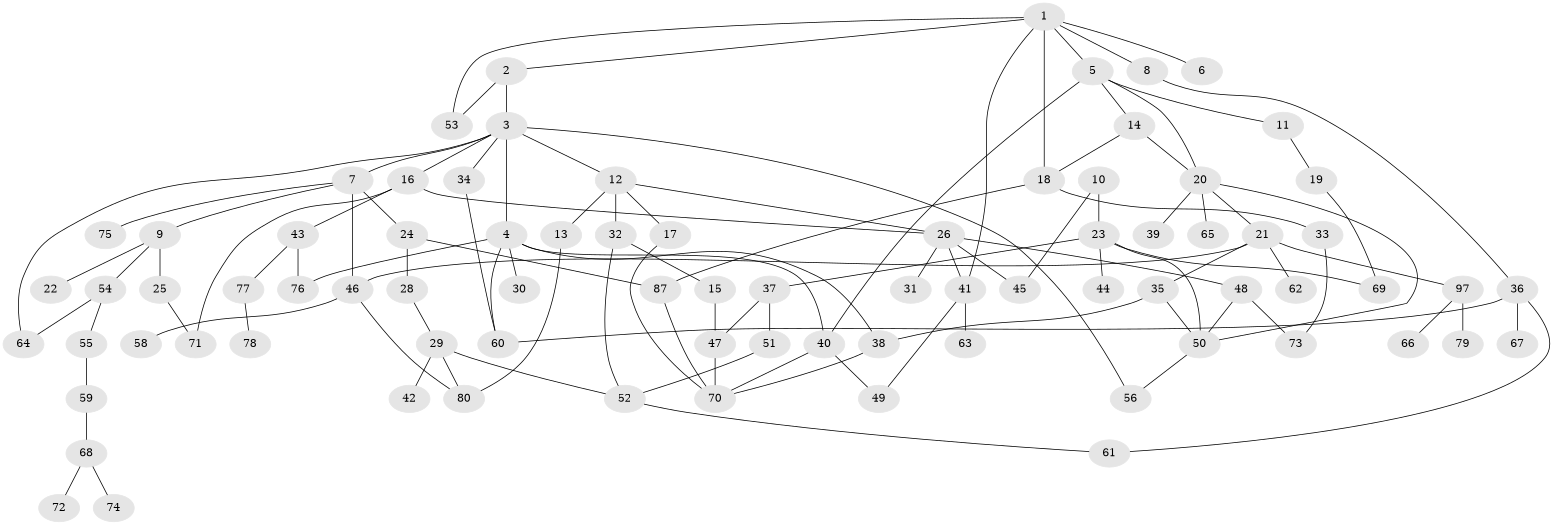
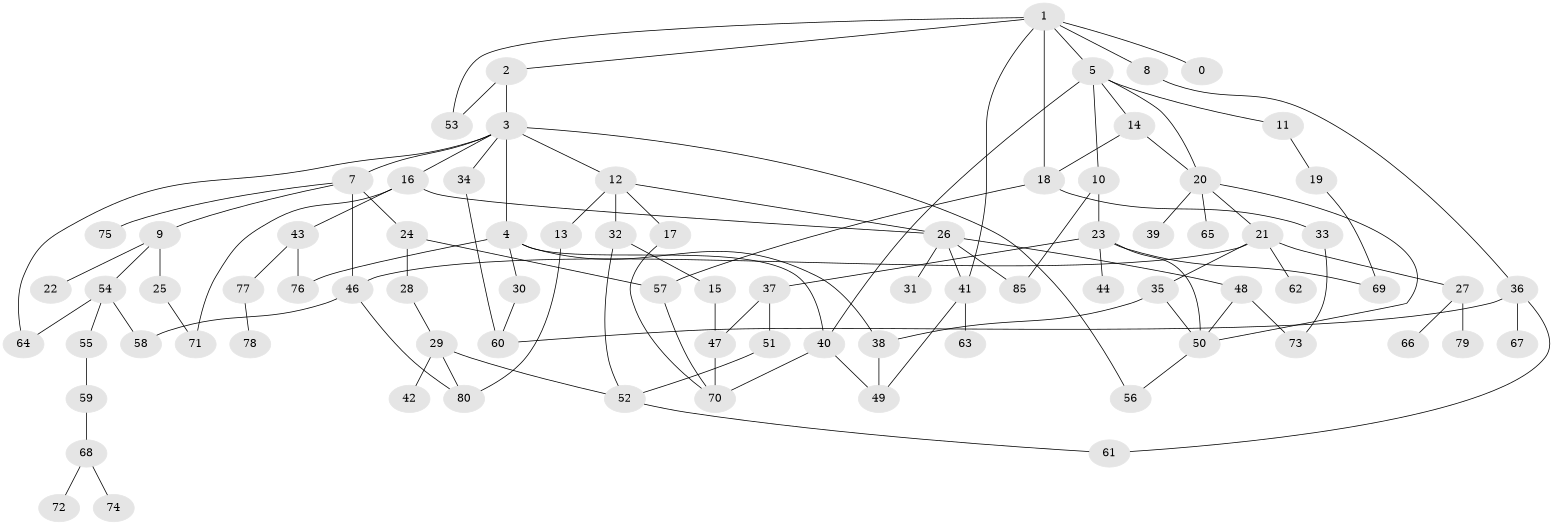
(1202, 71) -> (1202, 71)
none -> (1096, 126)
(491, 289) -> (509, 317)
(661, 290) -> (661, 290)
(1020, 290) -> (1020, 290)
(1463, 290) -> (1463, 290)
none -> (123, 317)
(799, 376) -> (879, 372)
